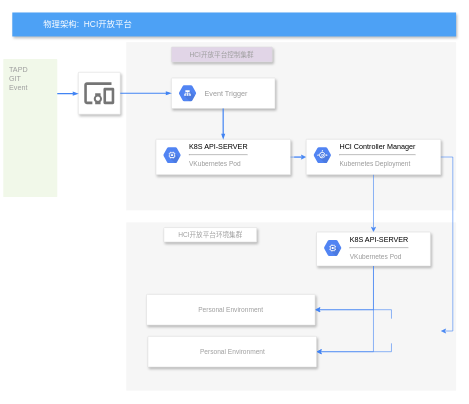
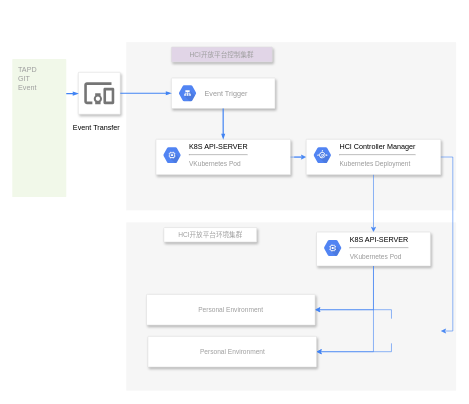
(234, 24) -> none
(30, 128) -> (39, 128)
none -> (96, 128)
